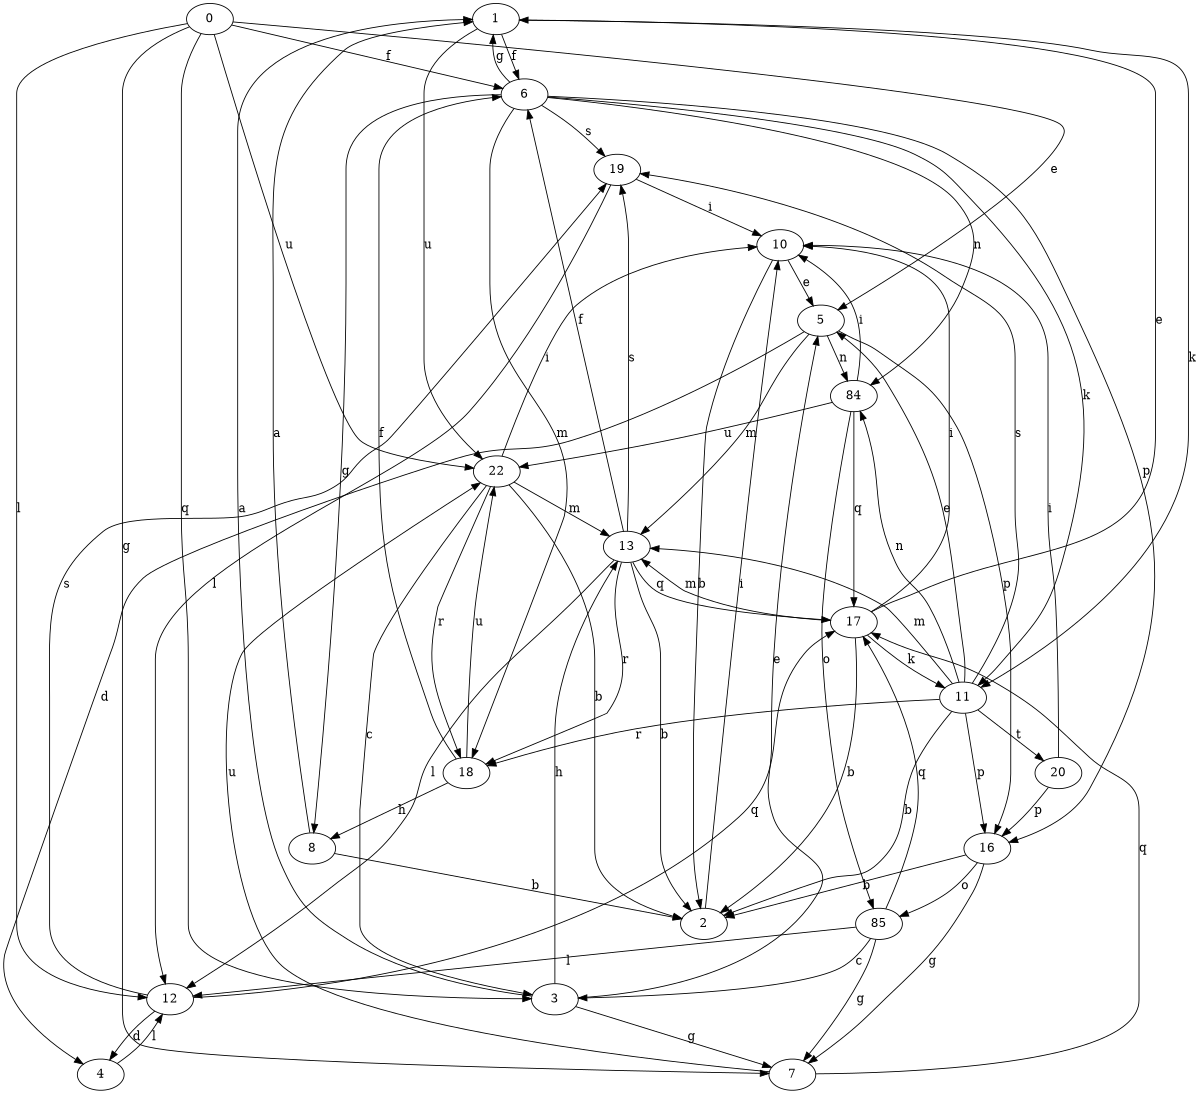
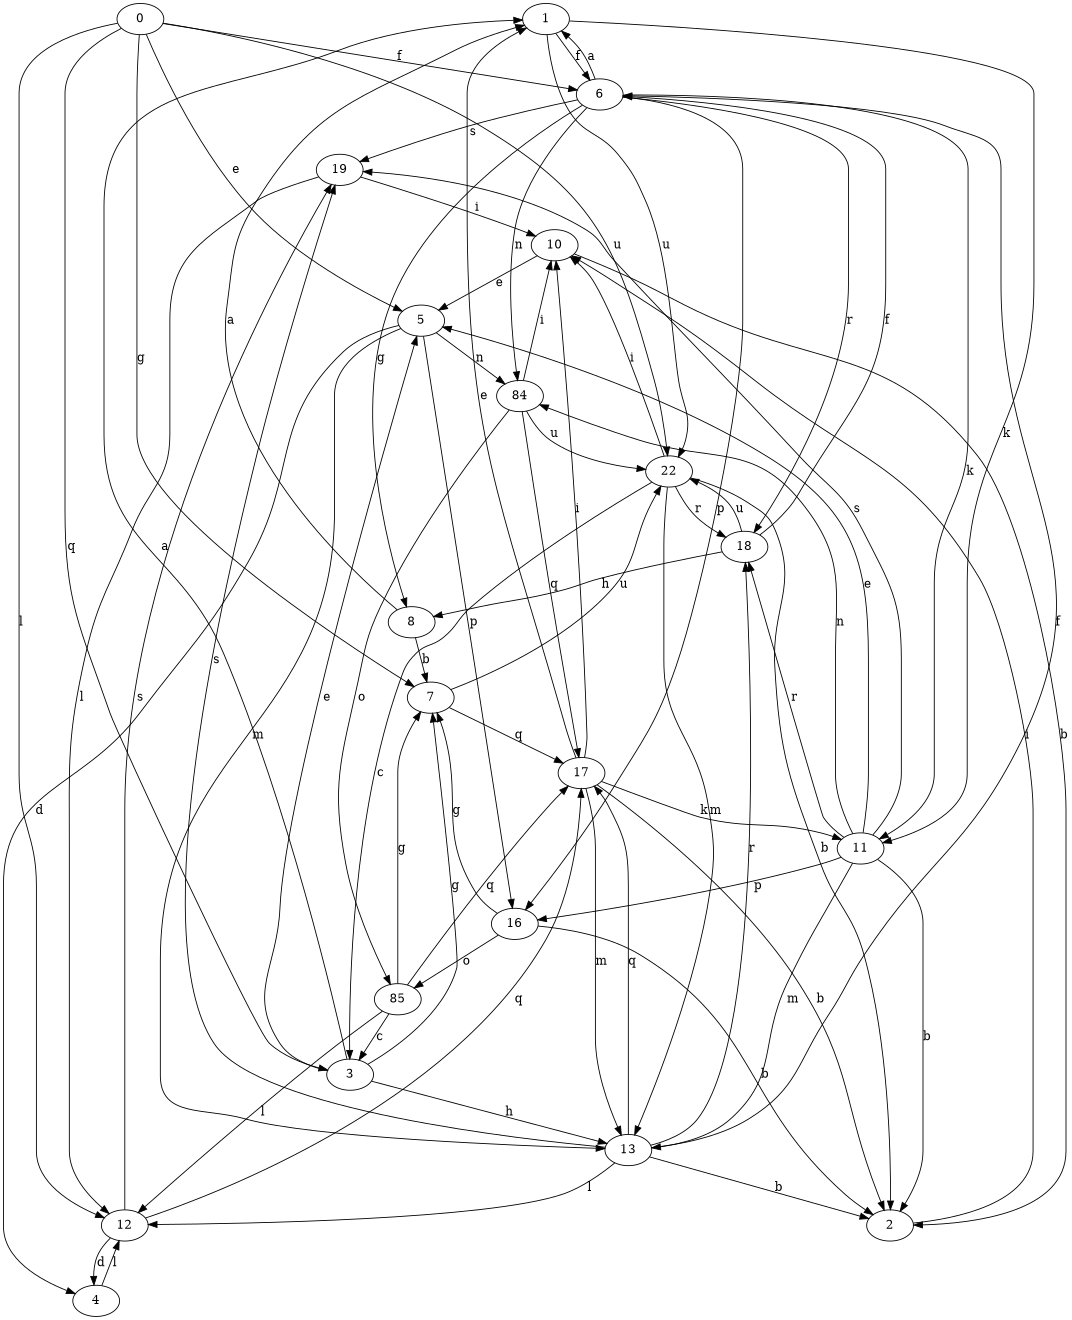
(500, 57) -> (592, 57)
(563, 434) -> (850, 321)
(1058, 773) -> none
(504, 885) -> (421, 657)
